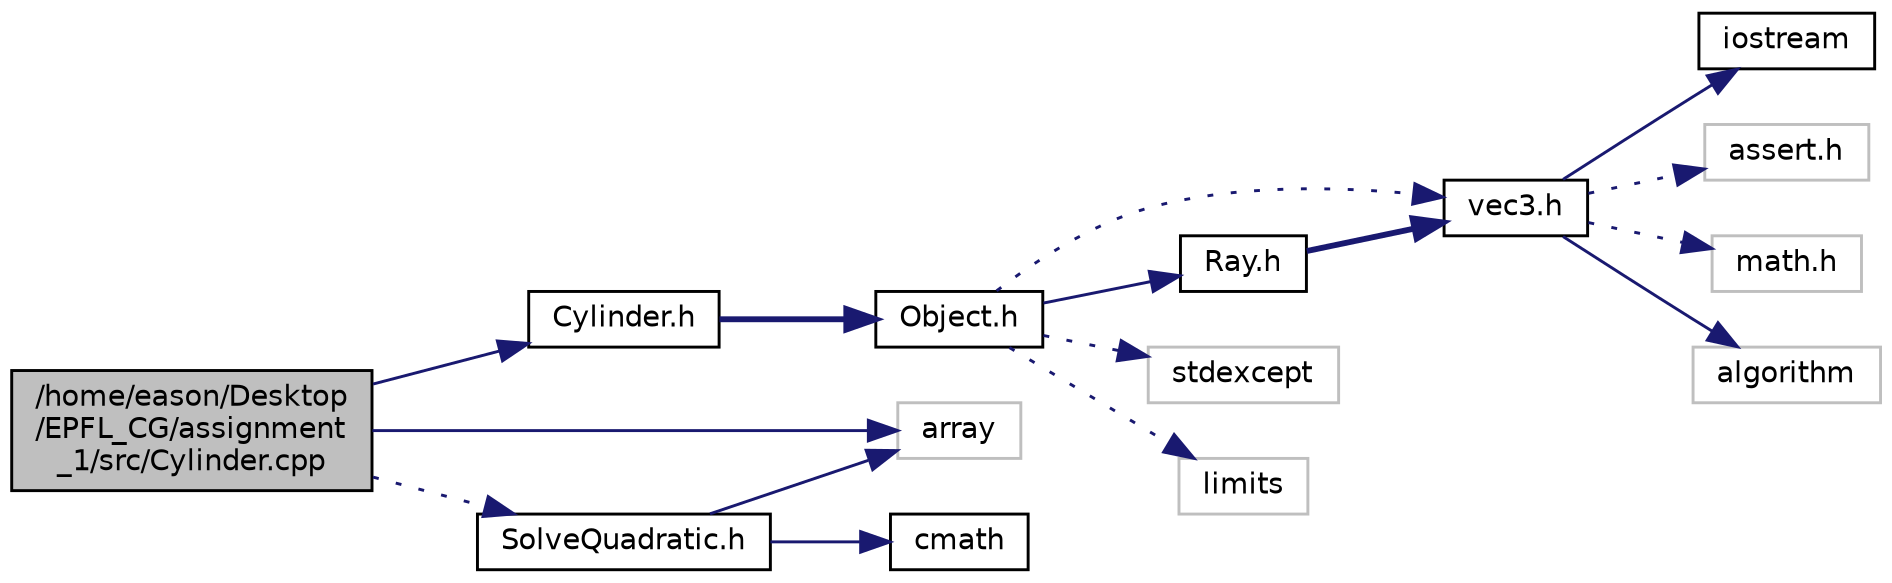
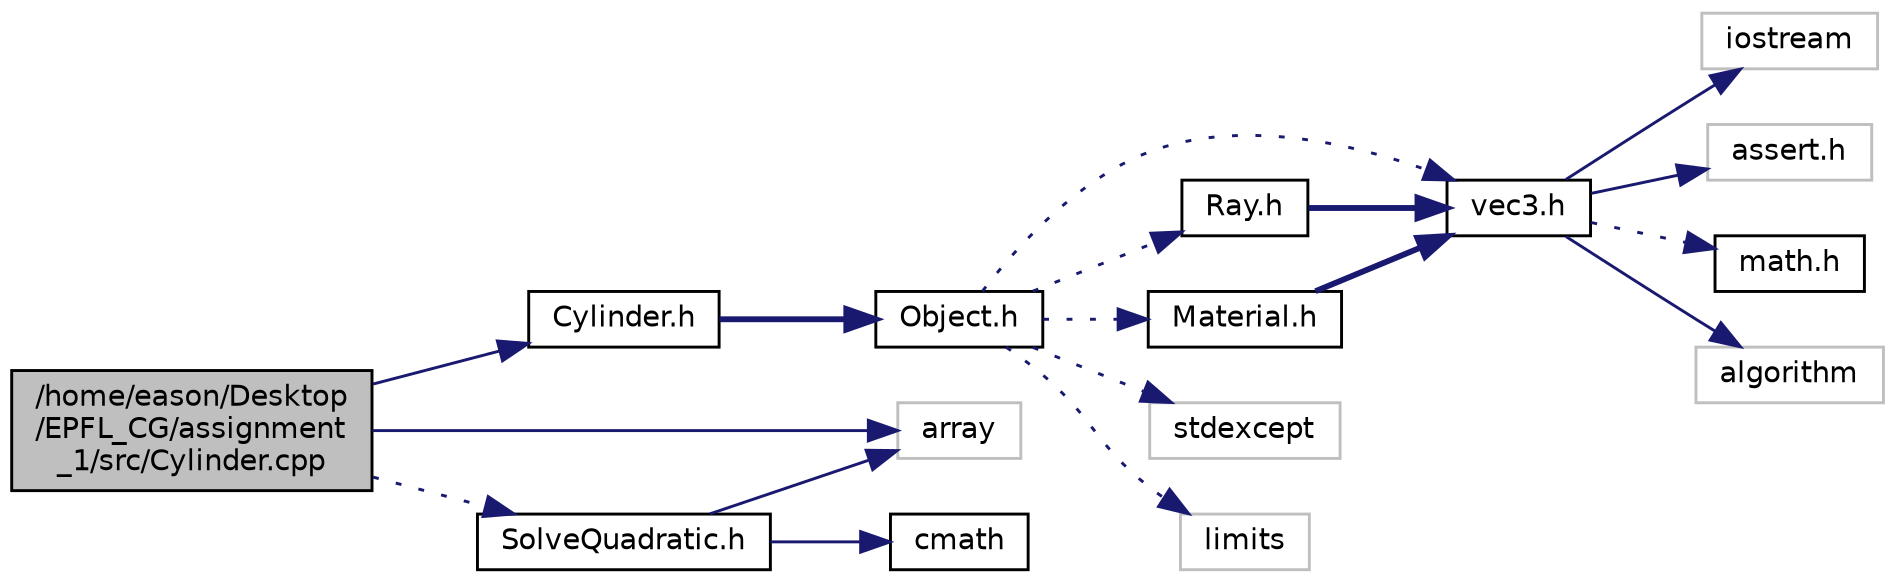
(1787, 41) -> (1790, 41)
(1632, 184) -> (1635, 184)
(1787, 264) -> (1790, 264)
(1097, 292) -> (1093, 267)
none -> (1245, 319)
